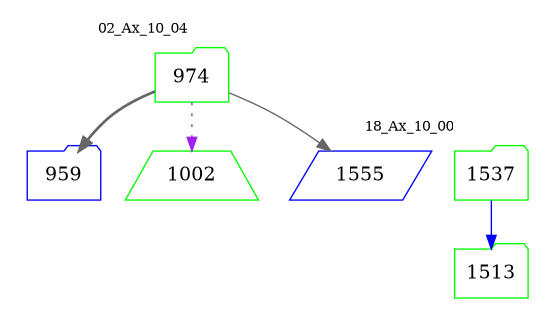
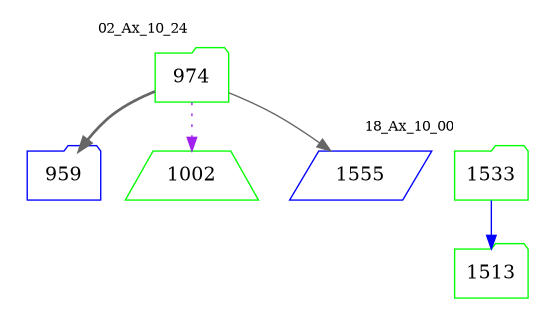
(143, 29) -> (143, 29)
(491, 176) -> (491, 176)
